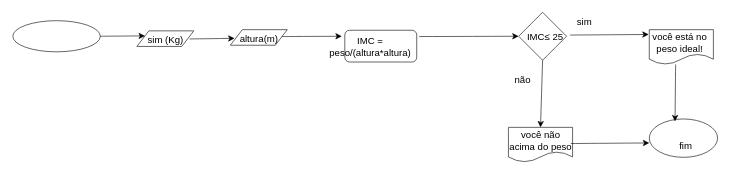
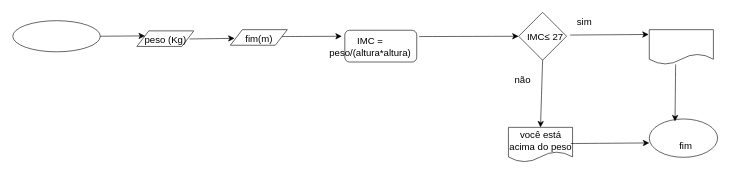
(545, 36) -> (545, 36)
(165, 39) -> (165, 39)
(259, 39) -> (259, 39)
(680, 43) -> none
(541, 141) -> (541, 141)
